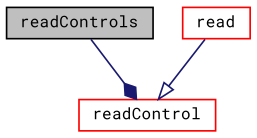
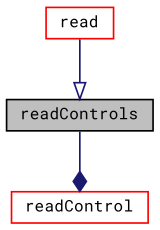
(187, 63) -> (80, 61)
